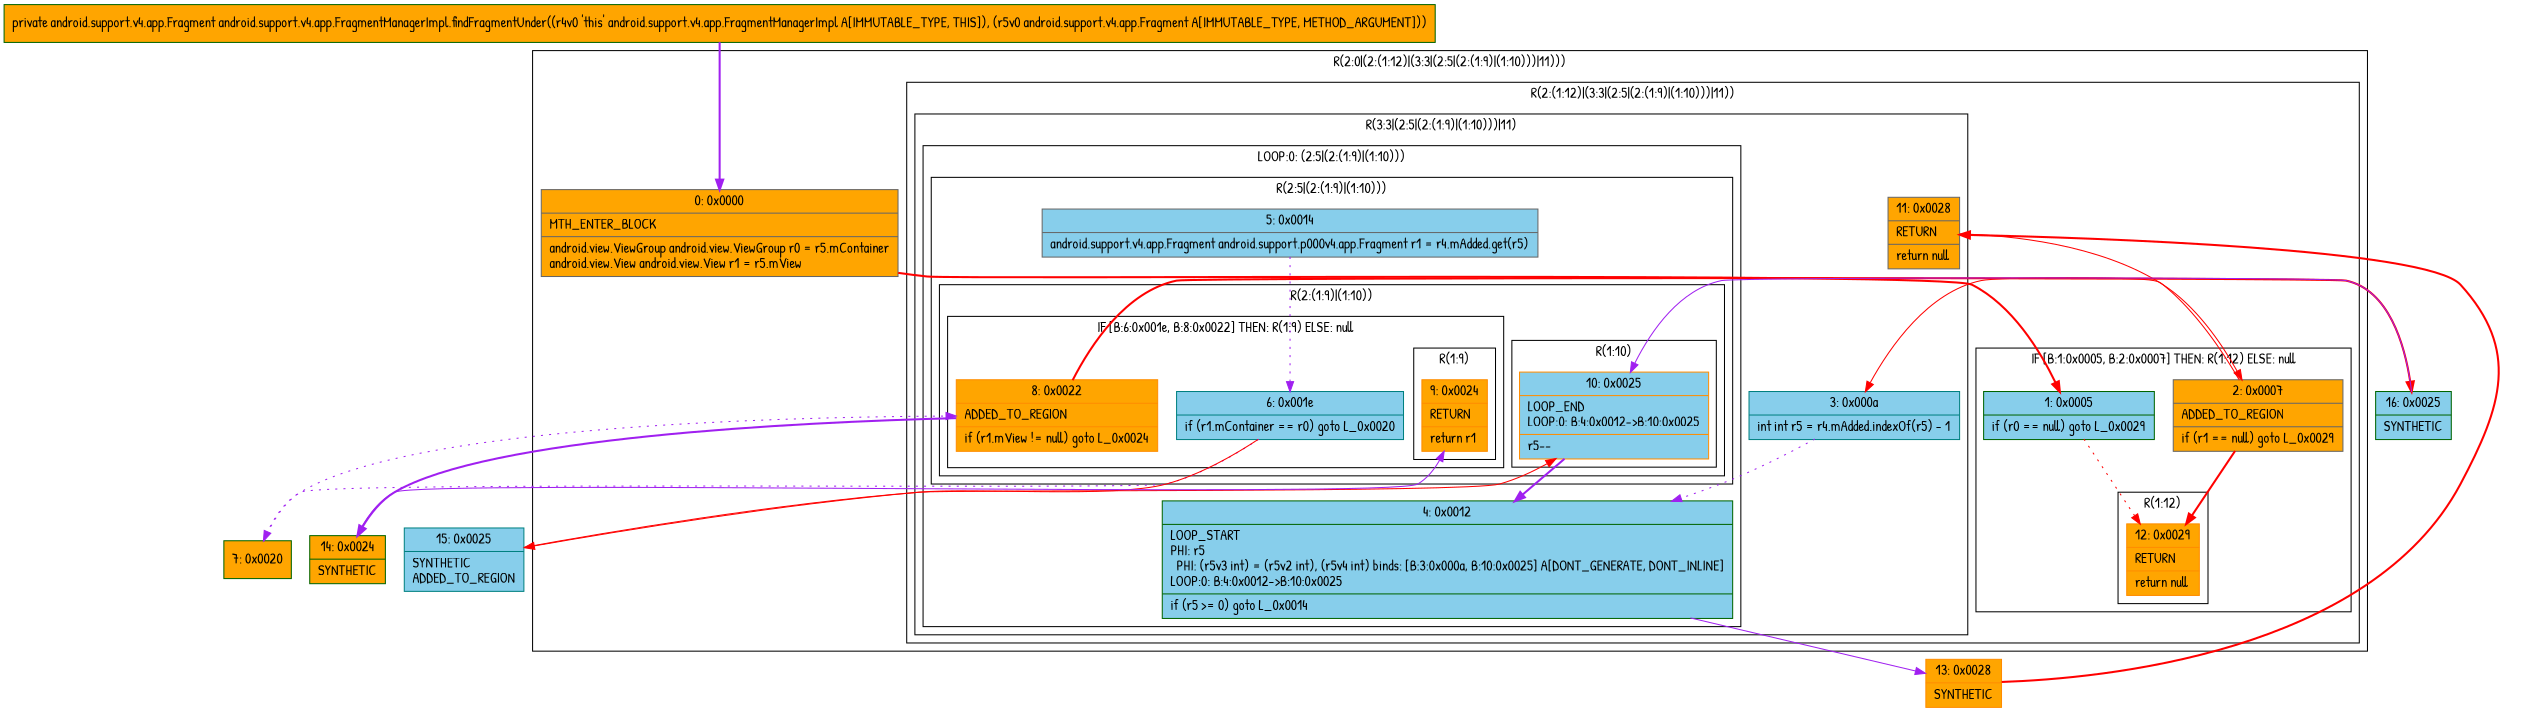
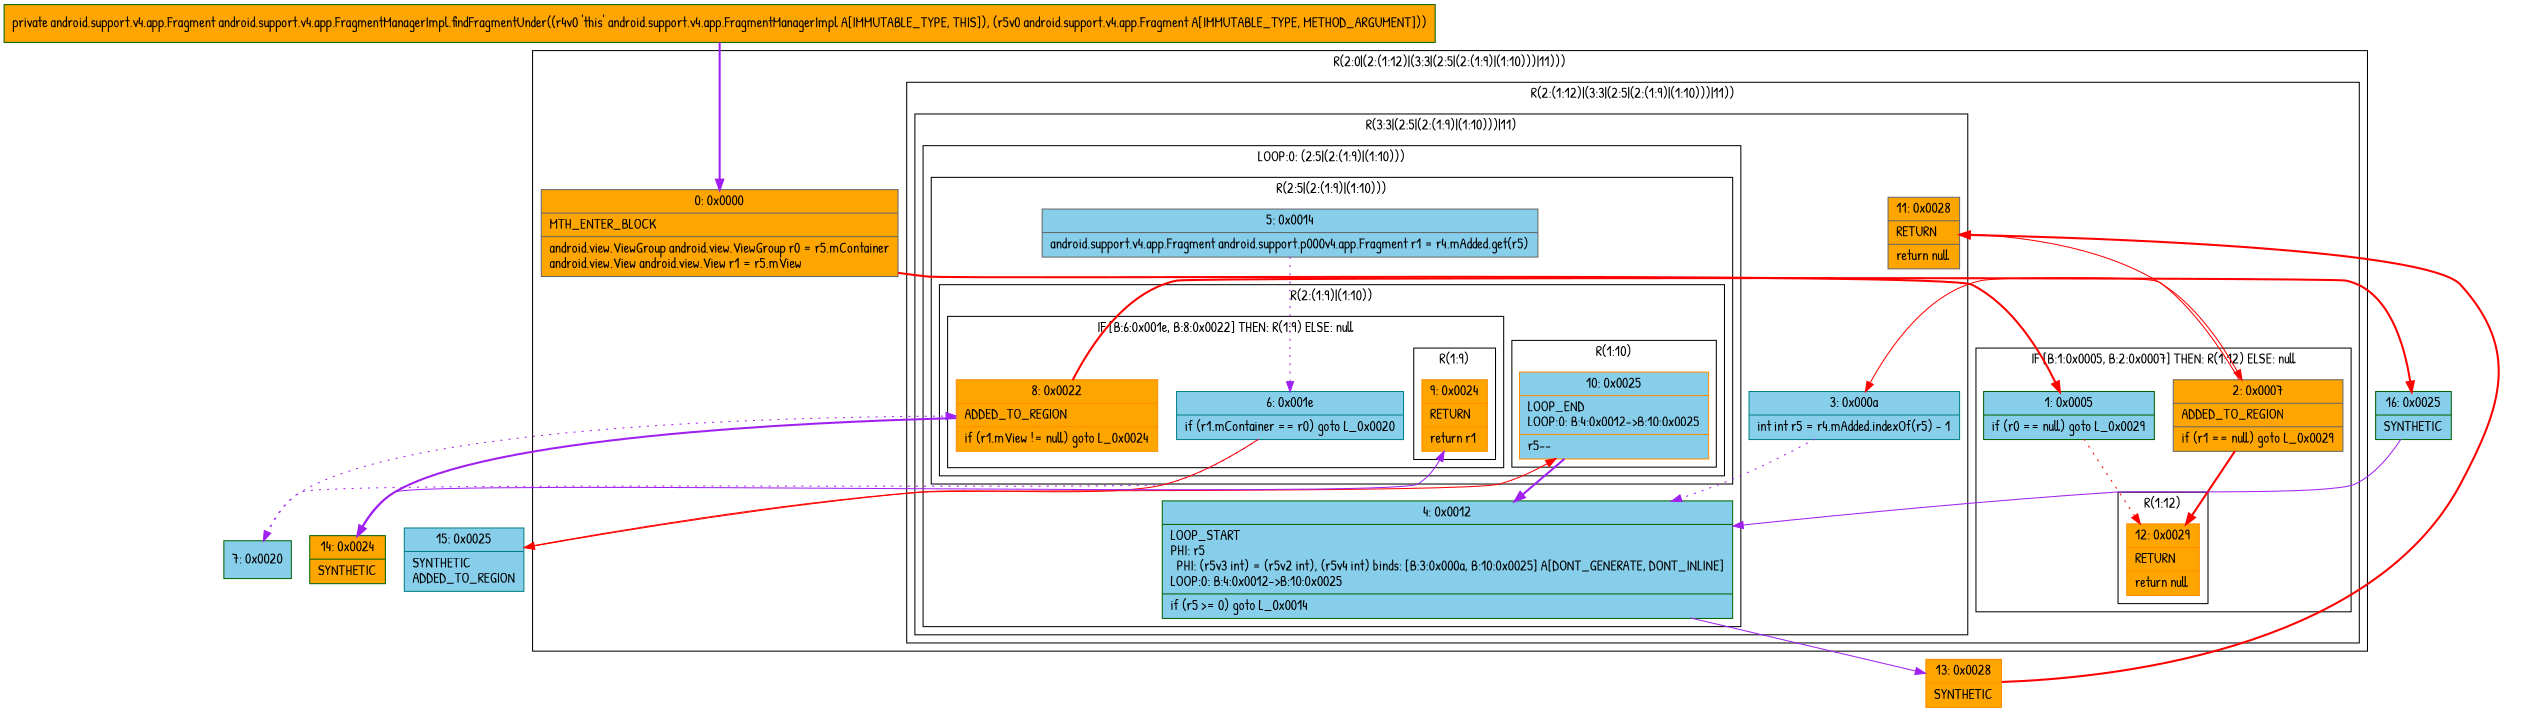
(2041, 278) -> (2081, 494)
(258, 560) -> (258, 560)
